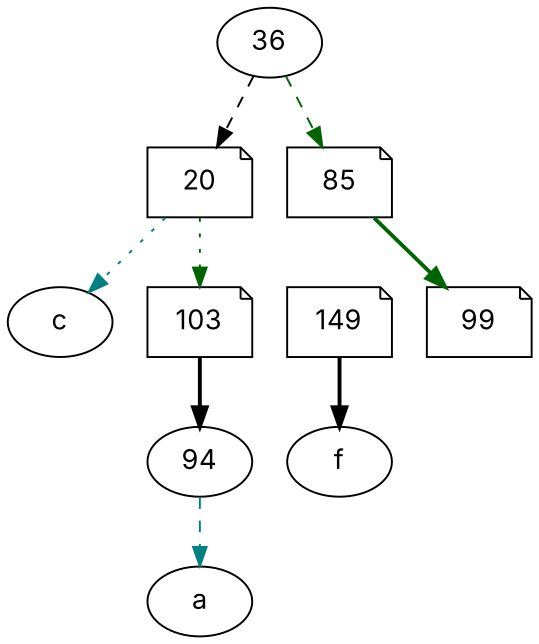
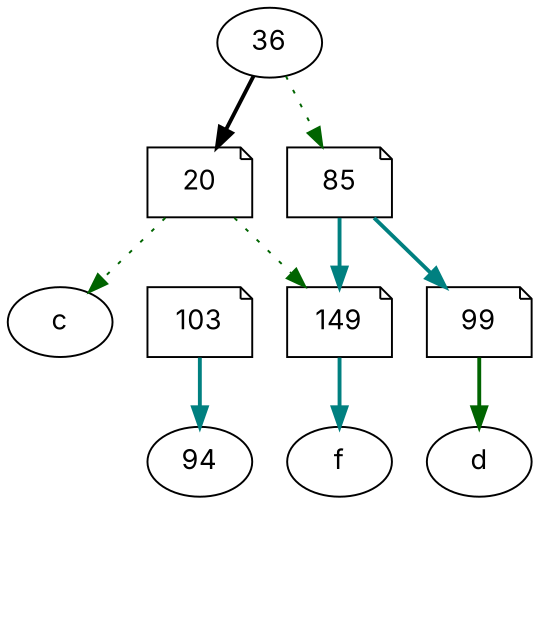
(240, 103) -> (240, 103)
(300, 103) -> (300, 103)
(200, 243) -> (263, 245)
none -> (340, 243)
(402, 245) -> (402, 245)
(134, 248) -> (134, 248)
(200, 382) -> (200, 382)
(340, 382) -> (340, 382)
none -> (479, 462)
(200, 601) -> none
